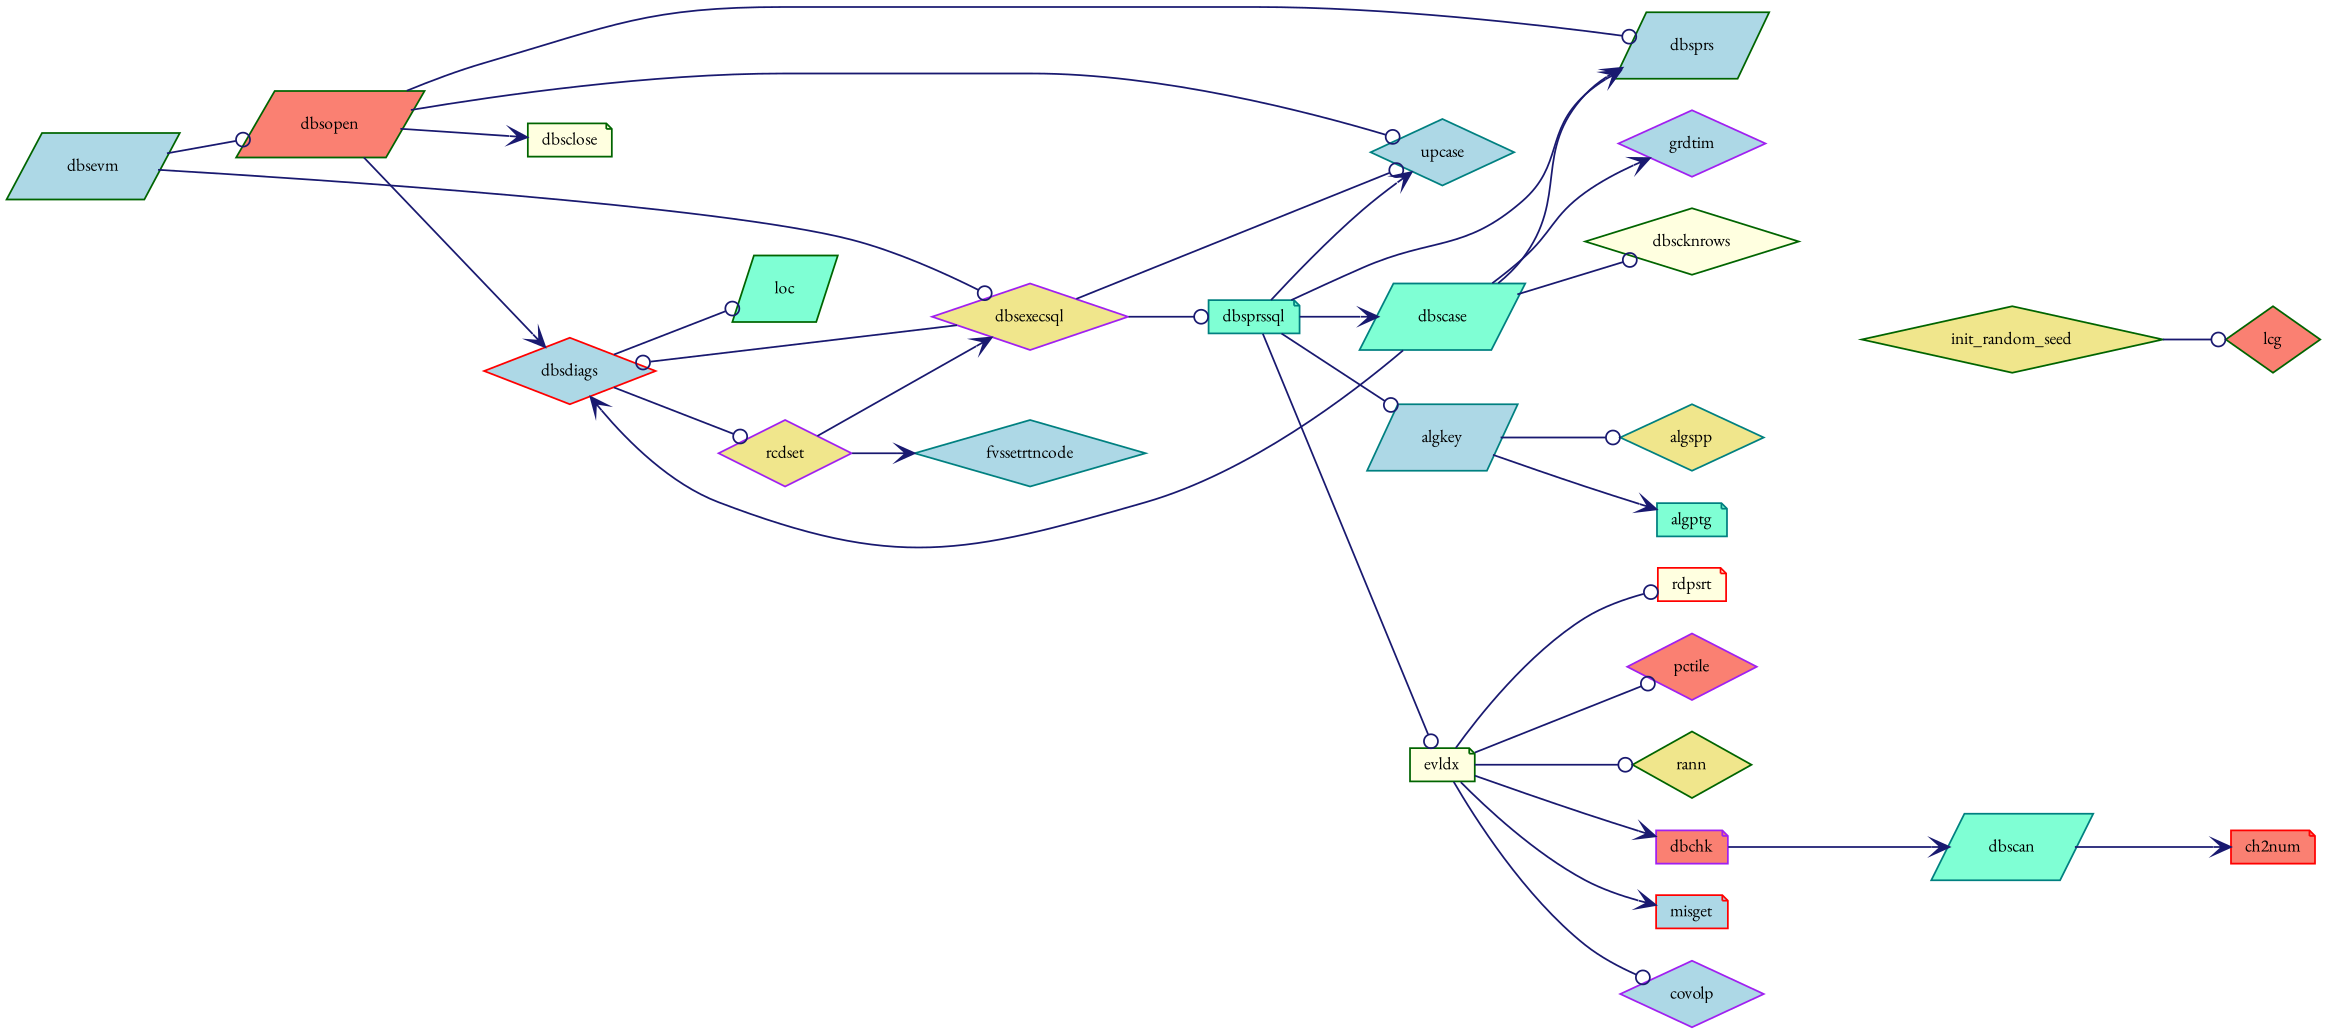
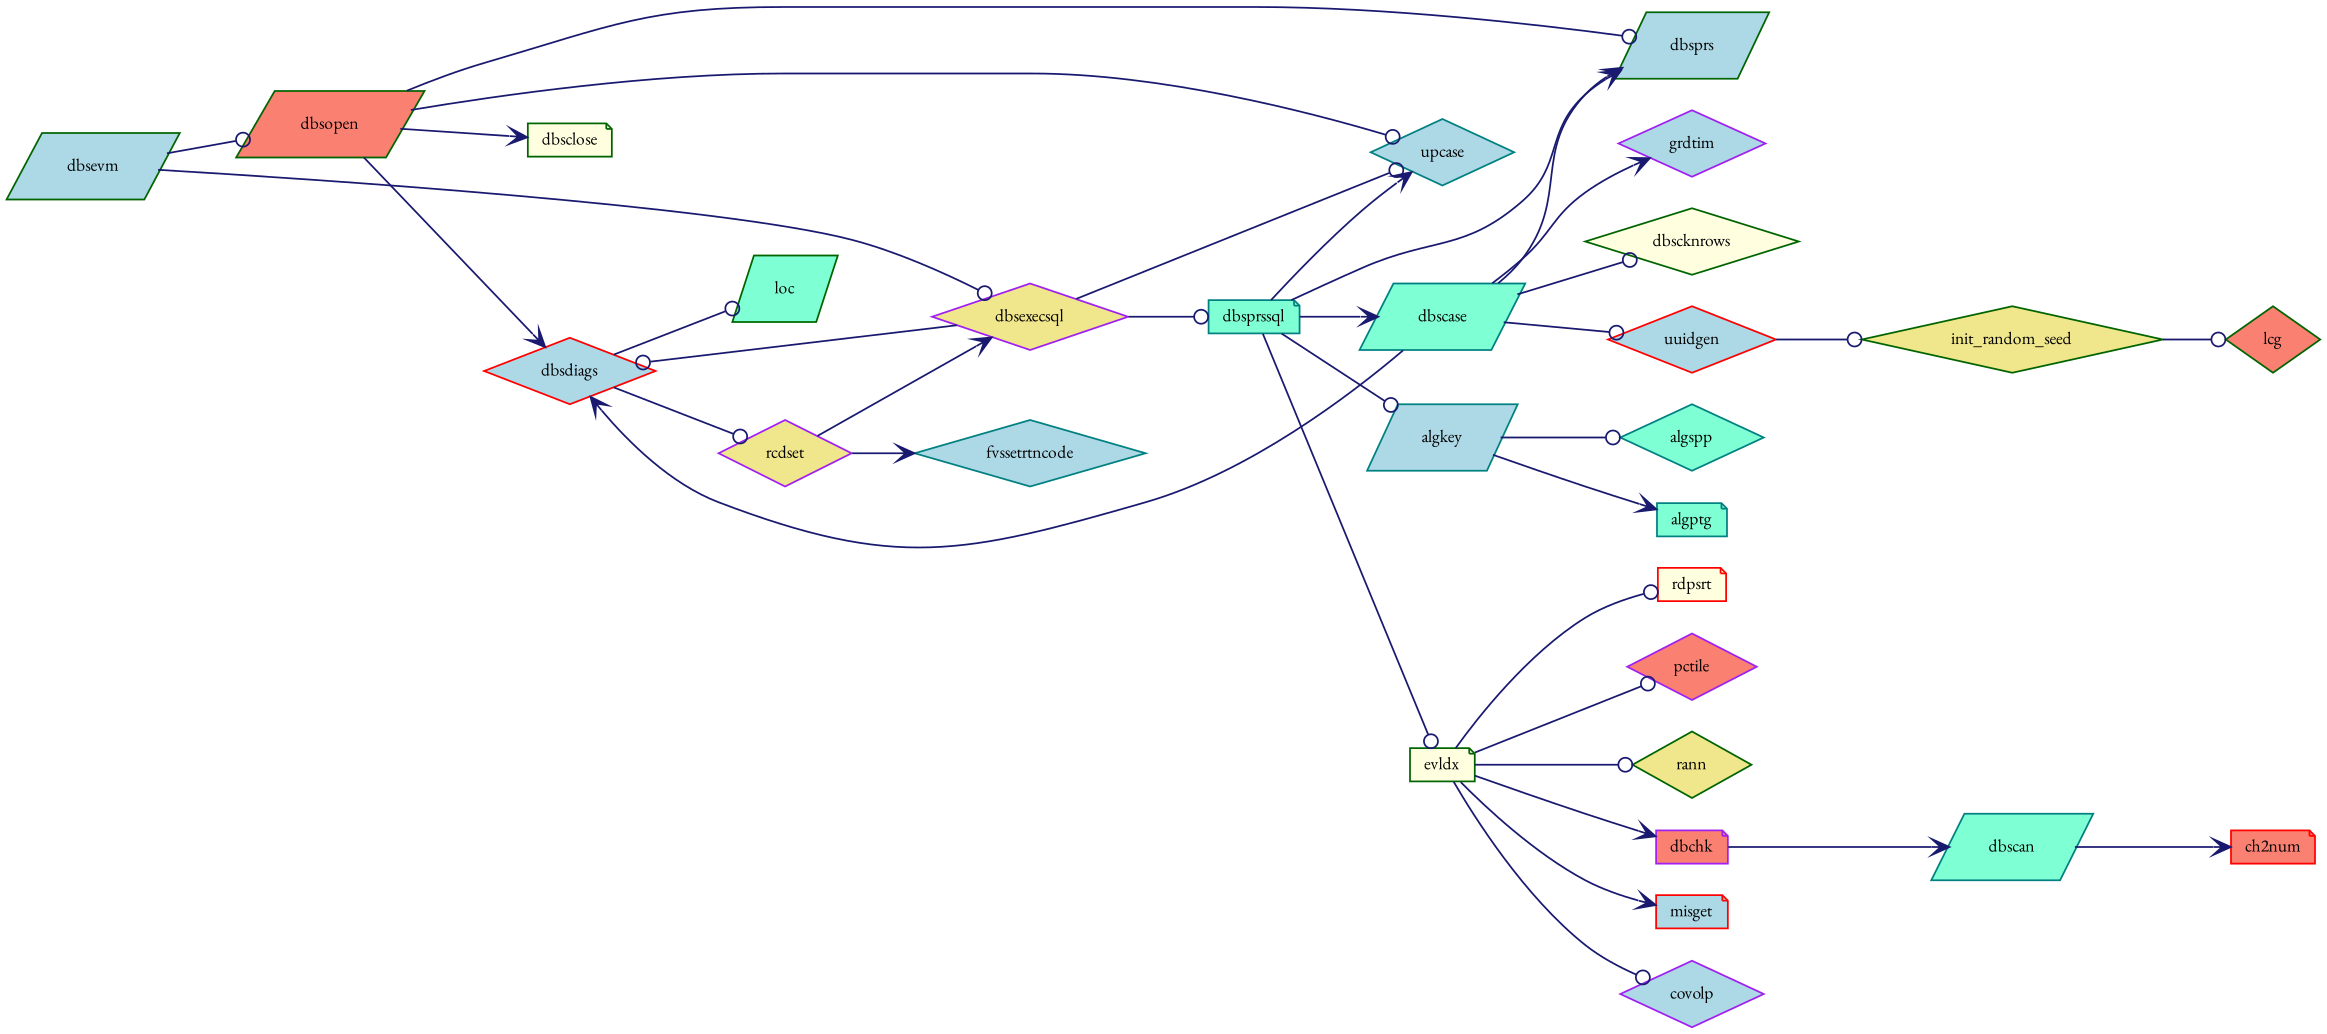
none -> (1692, 340)
(1692, 438) -> (1692, 438)
